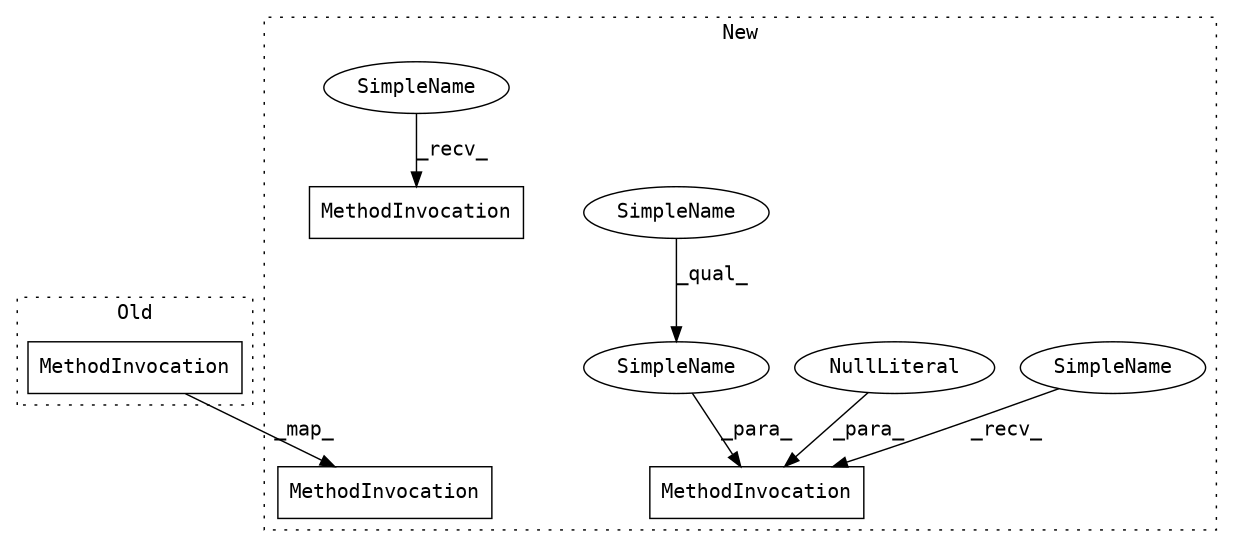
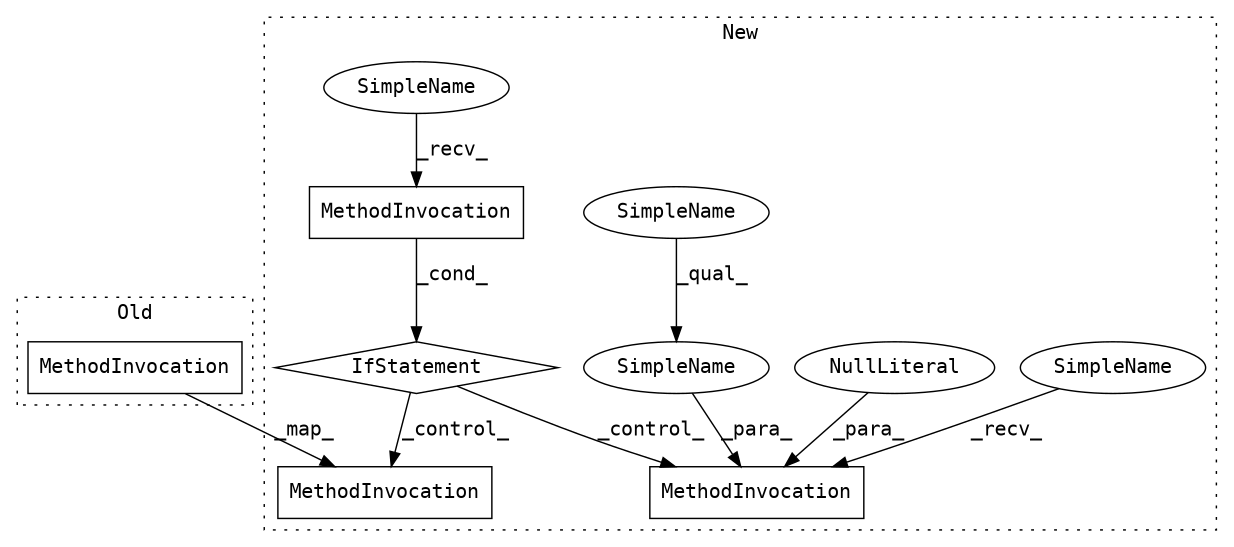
none -> (416, 368)
